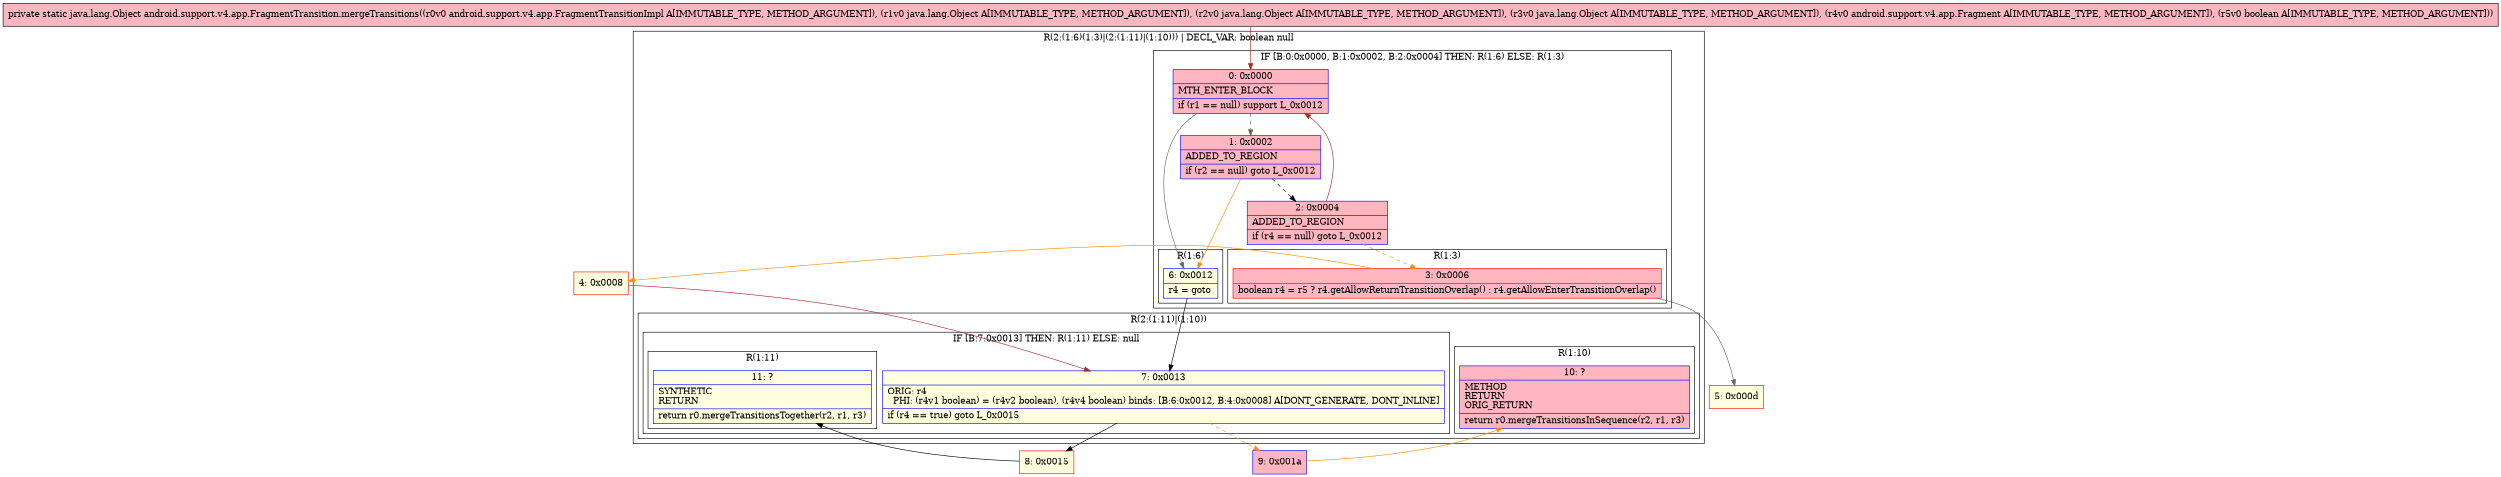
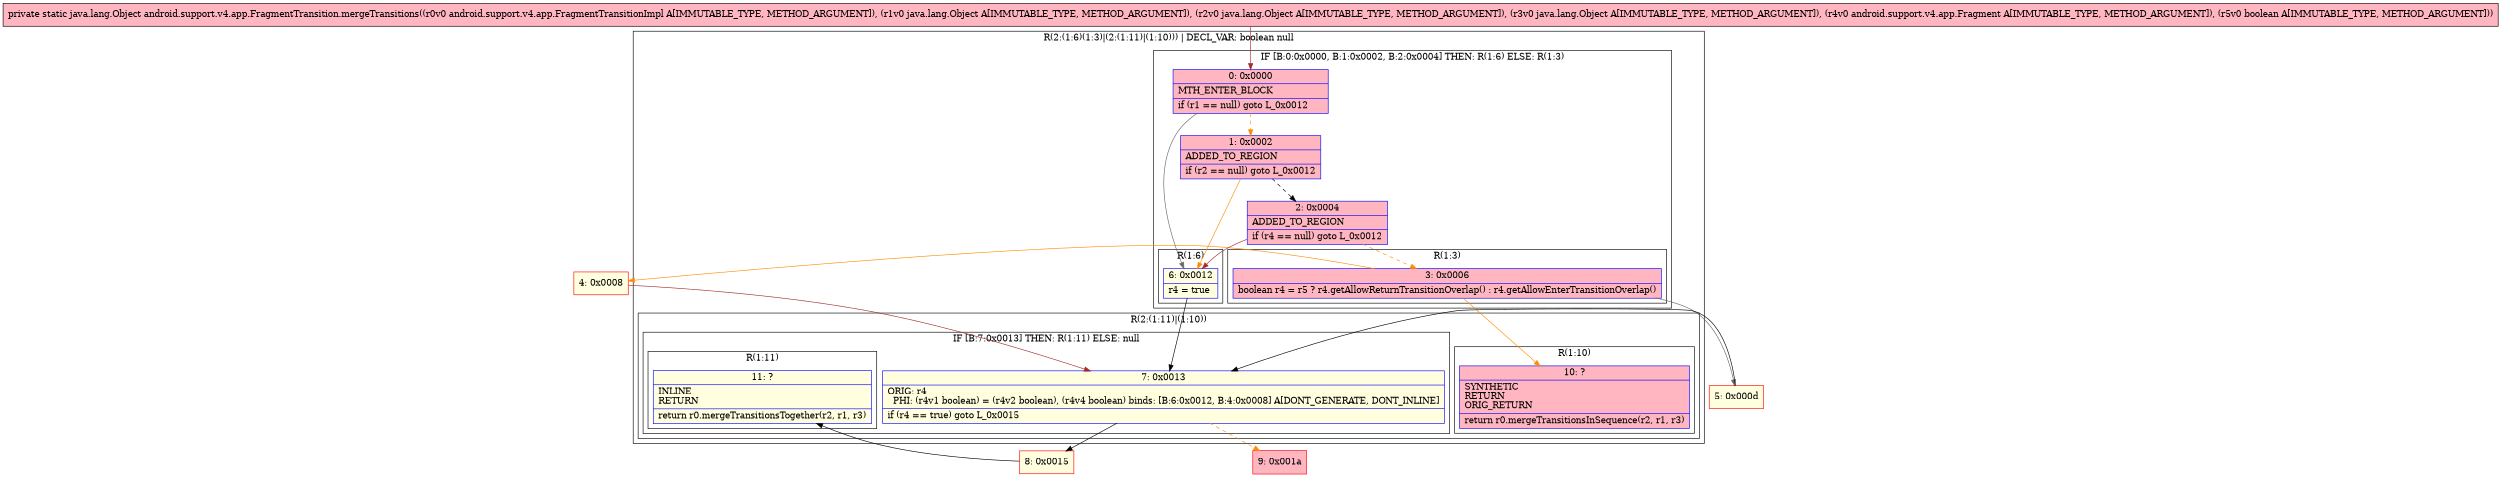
(1251, 106) -> (1243, 106)
(1251, 121) -> (1251, 121)
(1333, 156) -> (1218, 254)
(1447, 283) -> (1447, 283)
(1190, 290) -> (1189, 290)
none -> (1411, 319)
(1486, 387) -> (1492, 387)
(685, 392) -> (675, 392)
(1403, 452) -> (1499, 330)
(1280, 462) -> (1280, 462)
